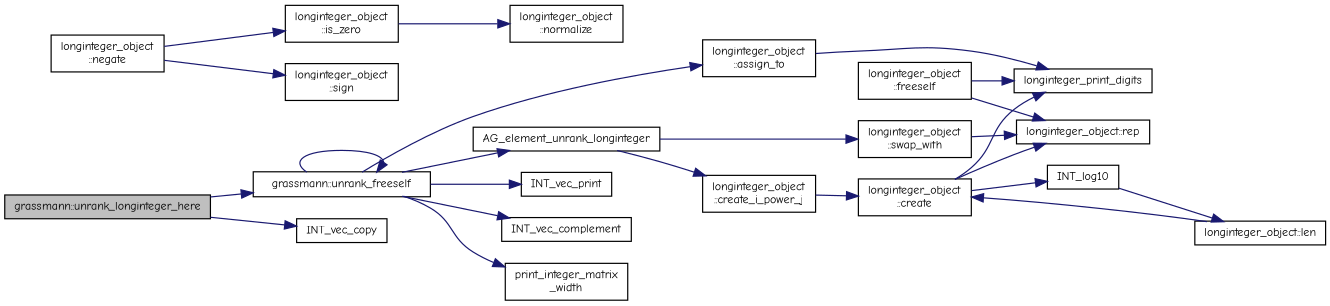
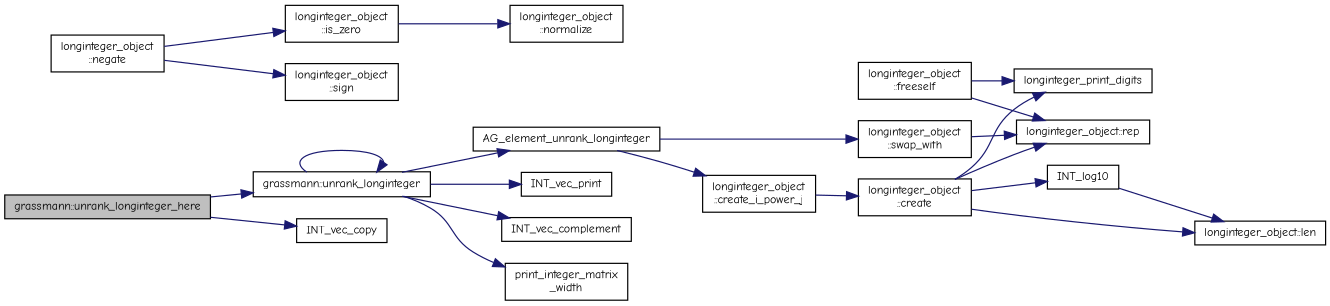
(759, 58) -> none
(342, 184) -> (342, 184)
(1096, 208) -> (1077, 222)
